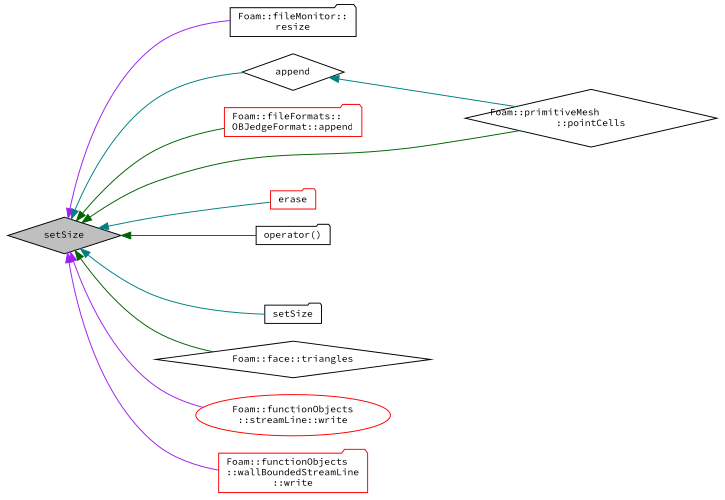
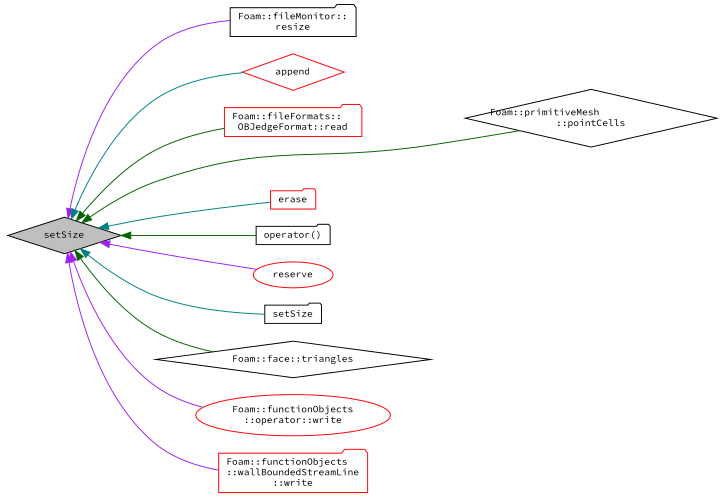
(293, 72) -> (293, 72)
(427, 93) -> none
(293, 122) -> (293, 122)
none -> (293, 275)
(293, 415) -> (293, 415)
